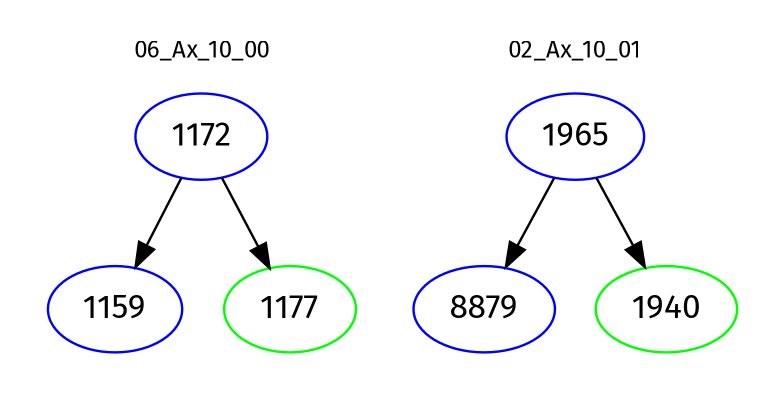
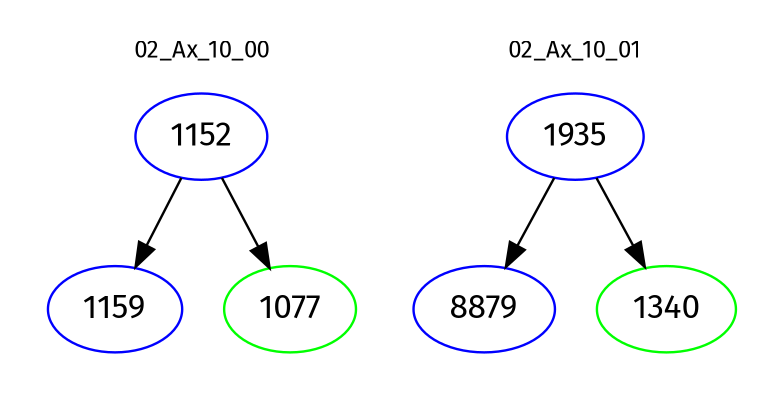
(203, 52) -> (203, 52)
(201, 137) -> (201, 137)
(575, 137) -> (575, 137)
(290, 309) -> (290, 309)
(666, 309) -> (666, 309)
